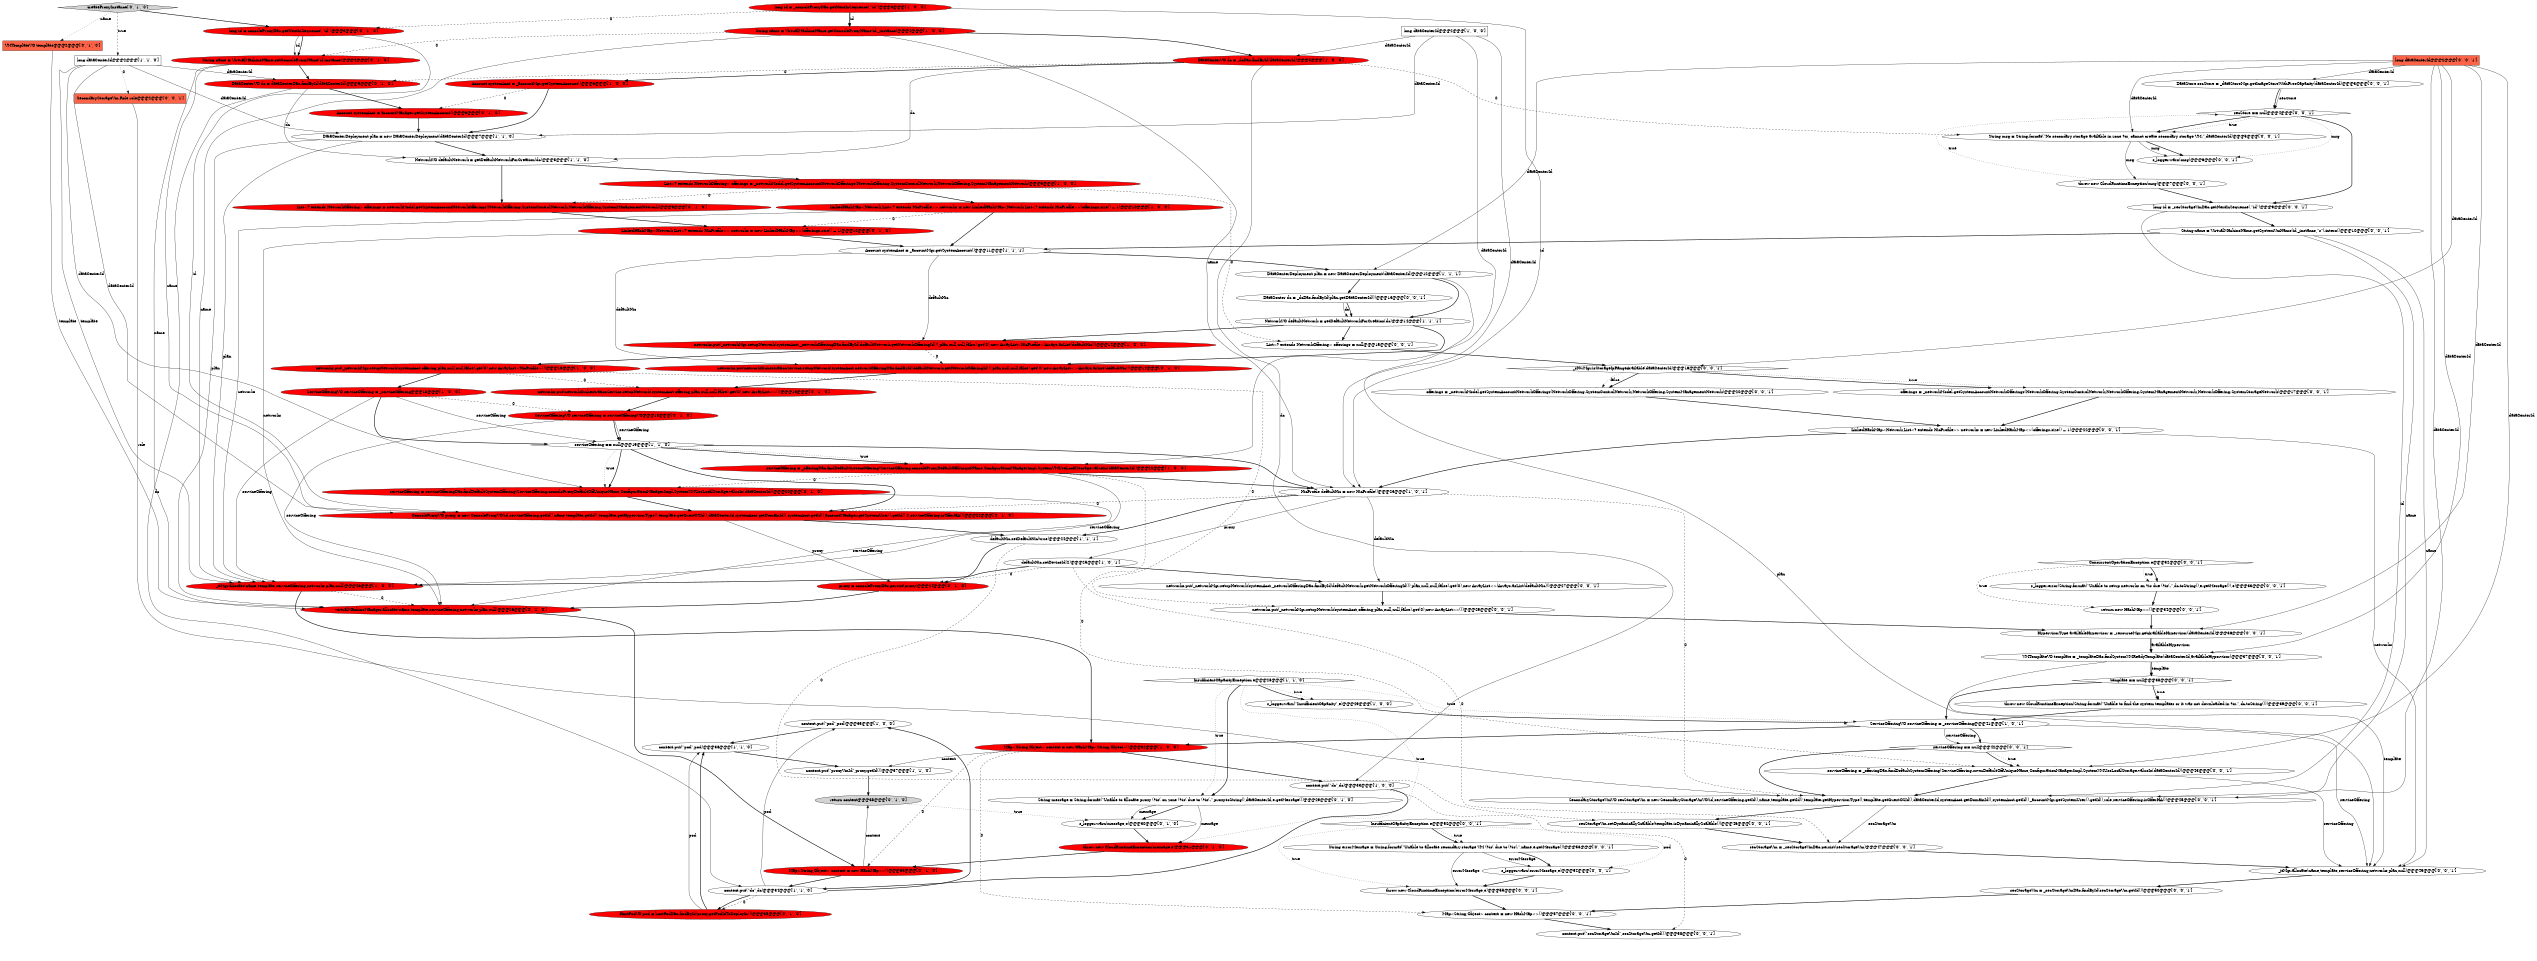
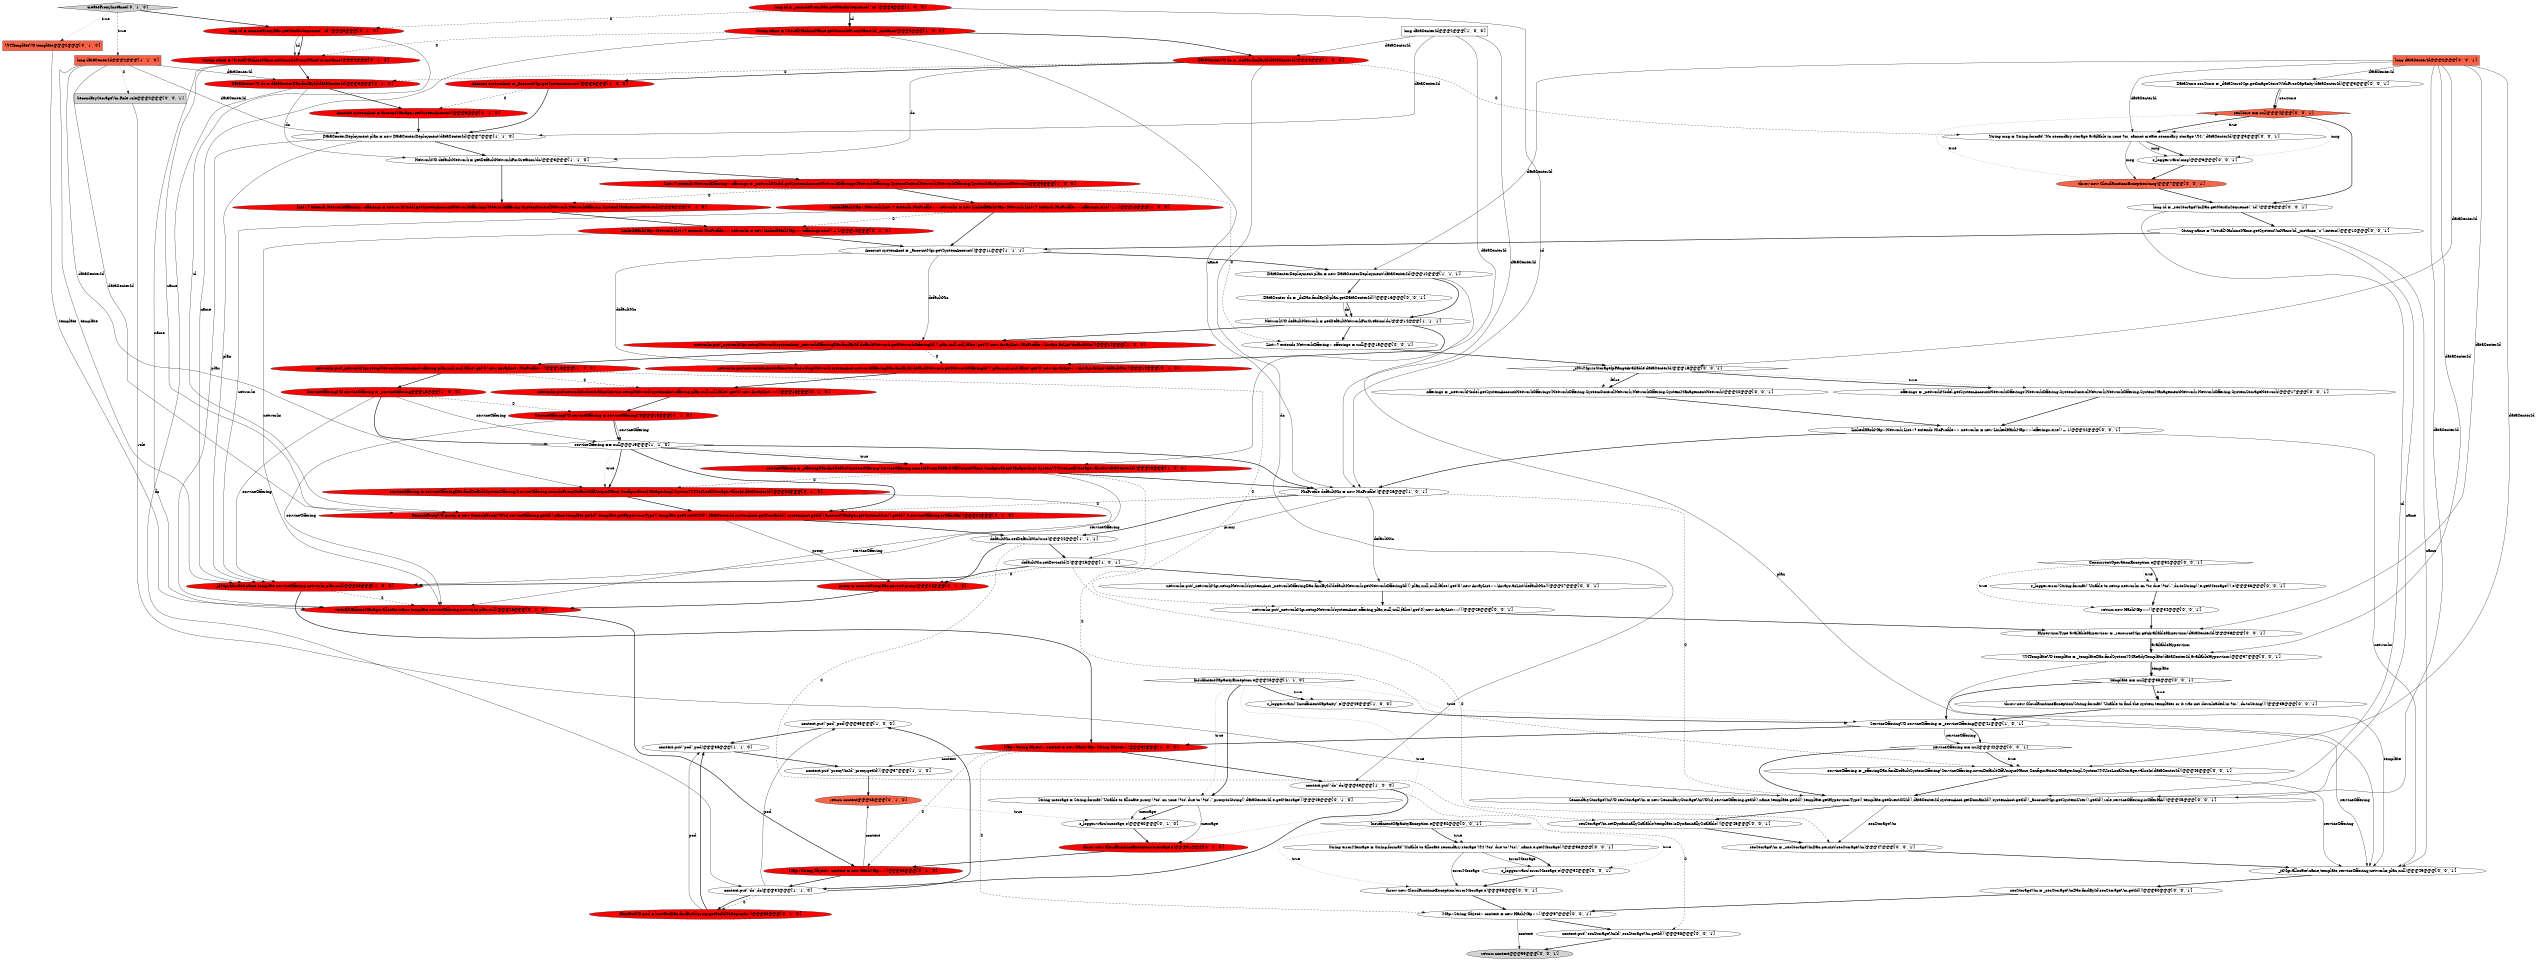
(106, 19) -> (106, 19)
(118, 60) -> (118, 60)
(130, 99) -> (130, 99)
(2274, 113) -> (2274, 113)
none -> (2169, 172)
(2141, 184) -> (2141, 184)
none -> (1056, 550)
(868, 800) -> (868, 800)
(1667, 847) -> (1667, 847)
none -> (1520, 954)
